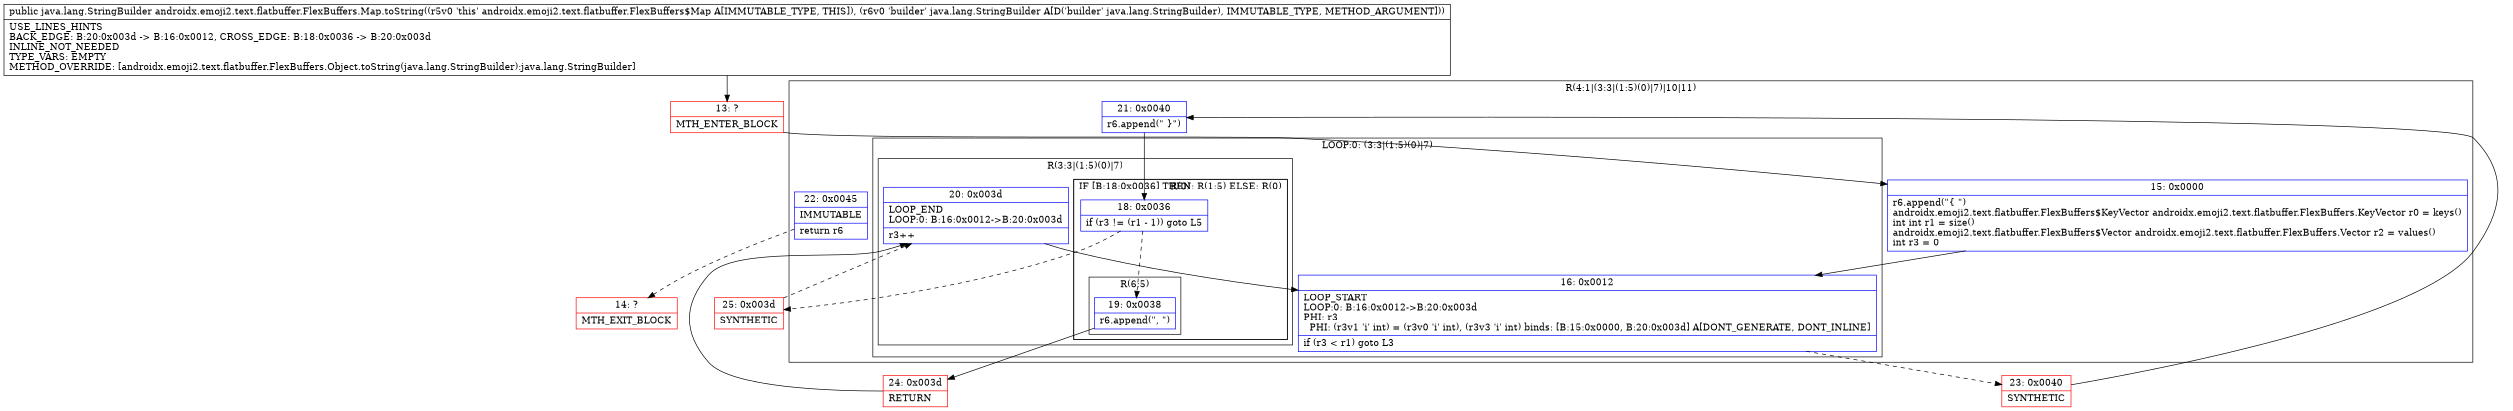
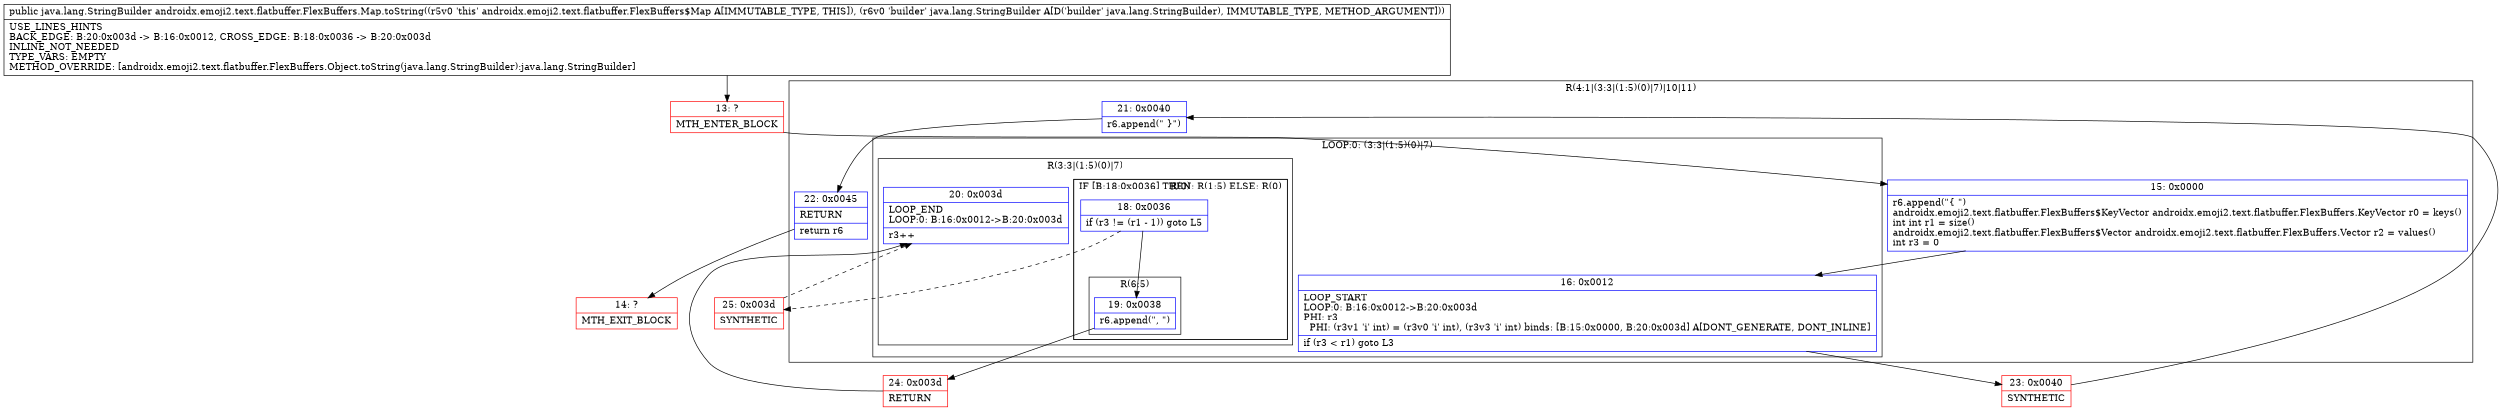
(1144, 163) -> (958, 126)
(831, 215) -> (821, 215)
(722, 258) -> (722, 258)
(1140, 261) -> (1140, 261)
(1167, 271) -> none
(1901, 367) -> (1901, 367)
